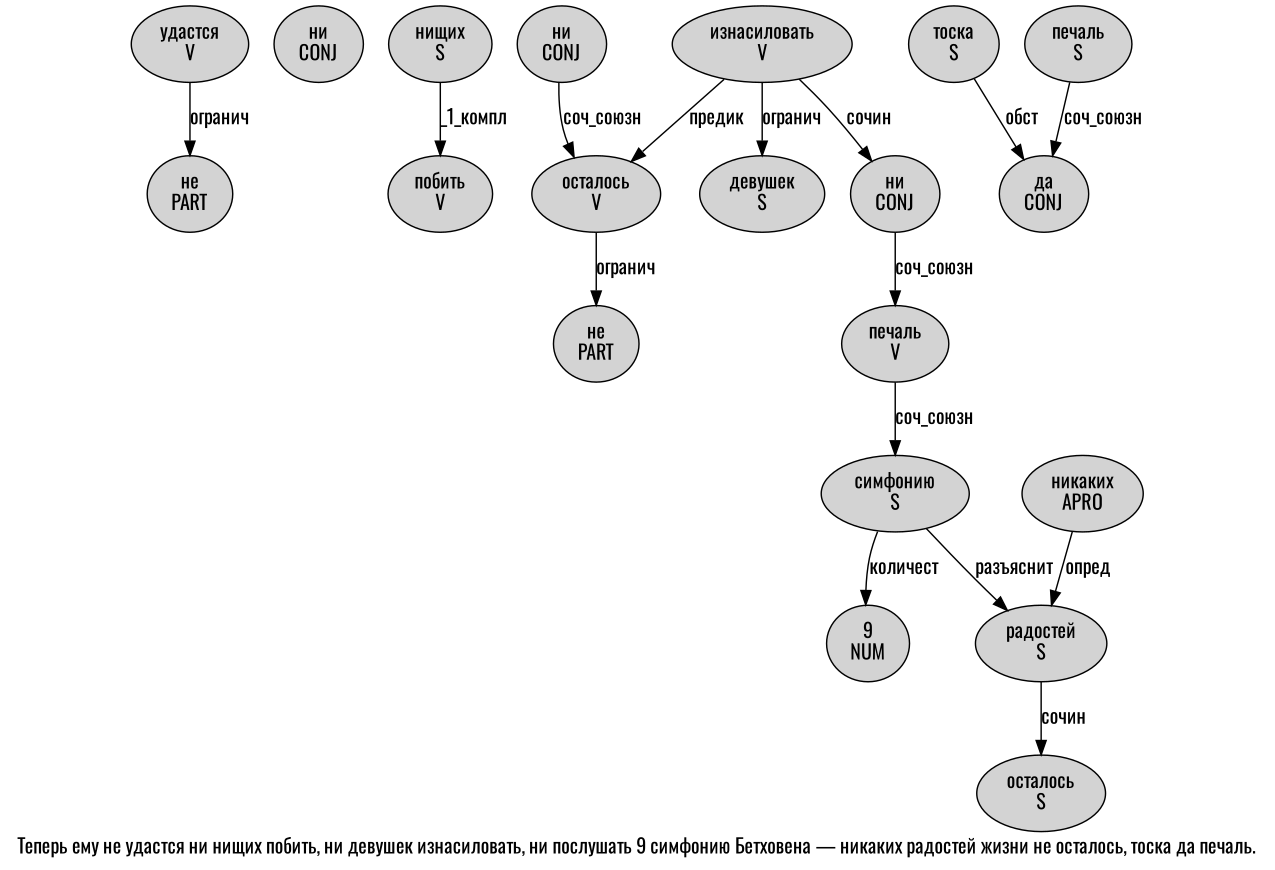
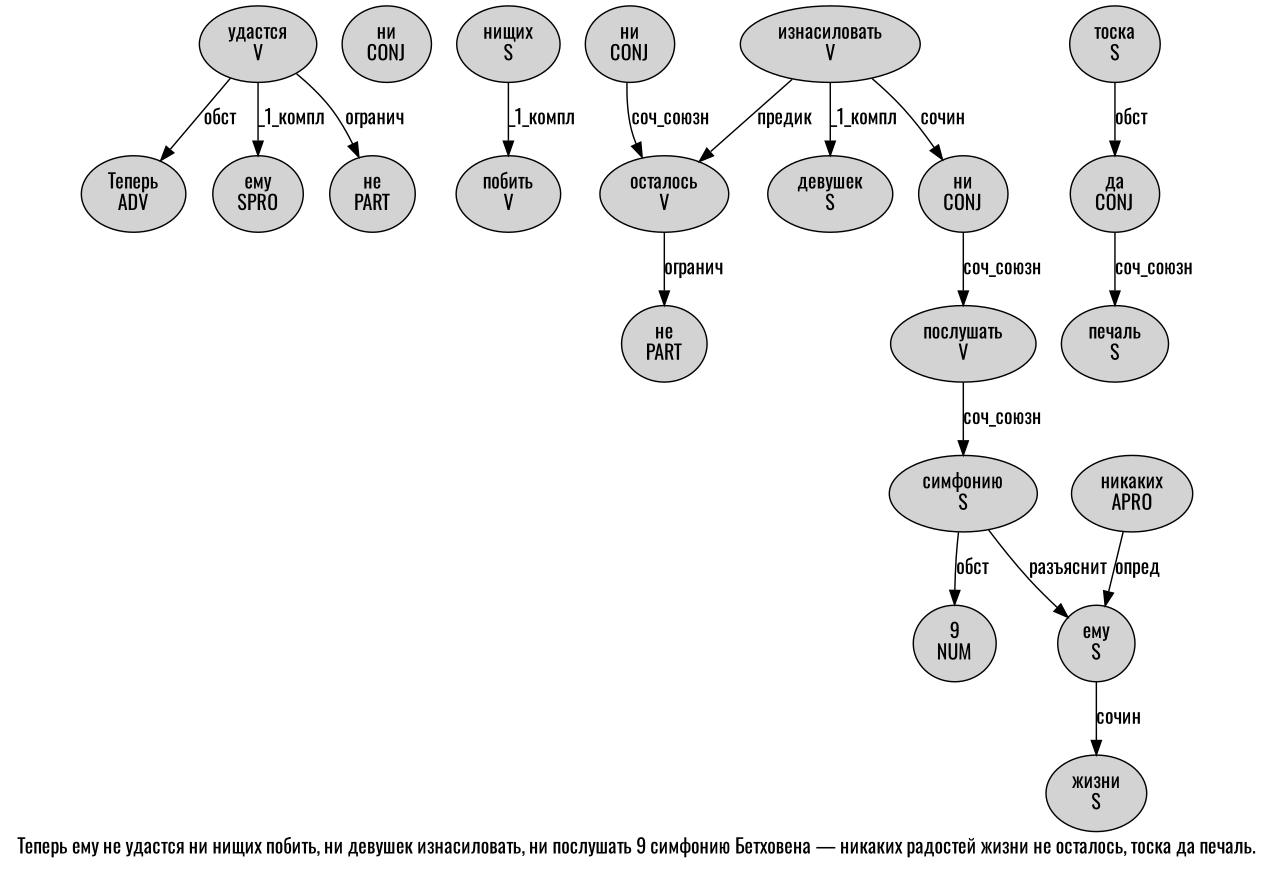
(1063, 112) -> (1115, 262)
(792, 119) -> (864, 119)
none -> (134, 194)
none -> (258, 194)
(895, 344) -> (963, 344)
(905, 569) -> (973, 569)
(1041, 644) -> (1096, 644)
(1041, 793) -> (1096, 793)
